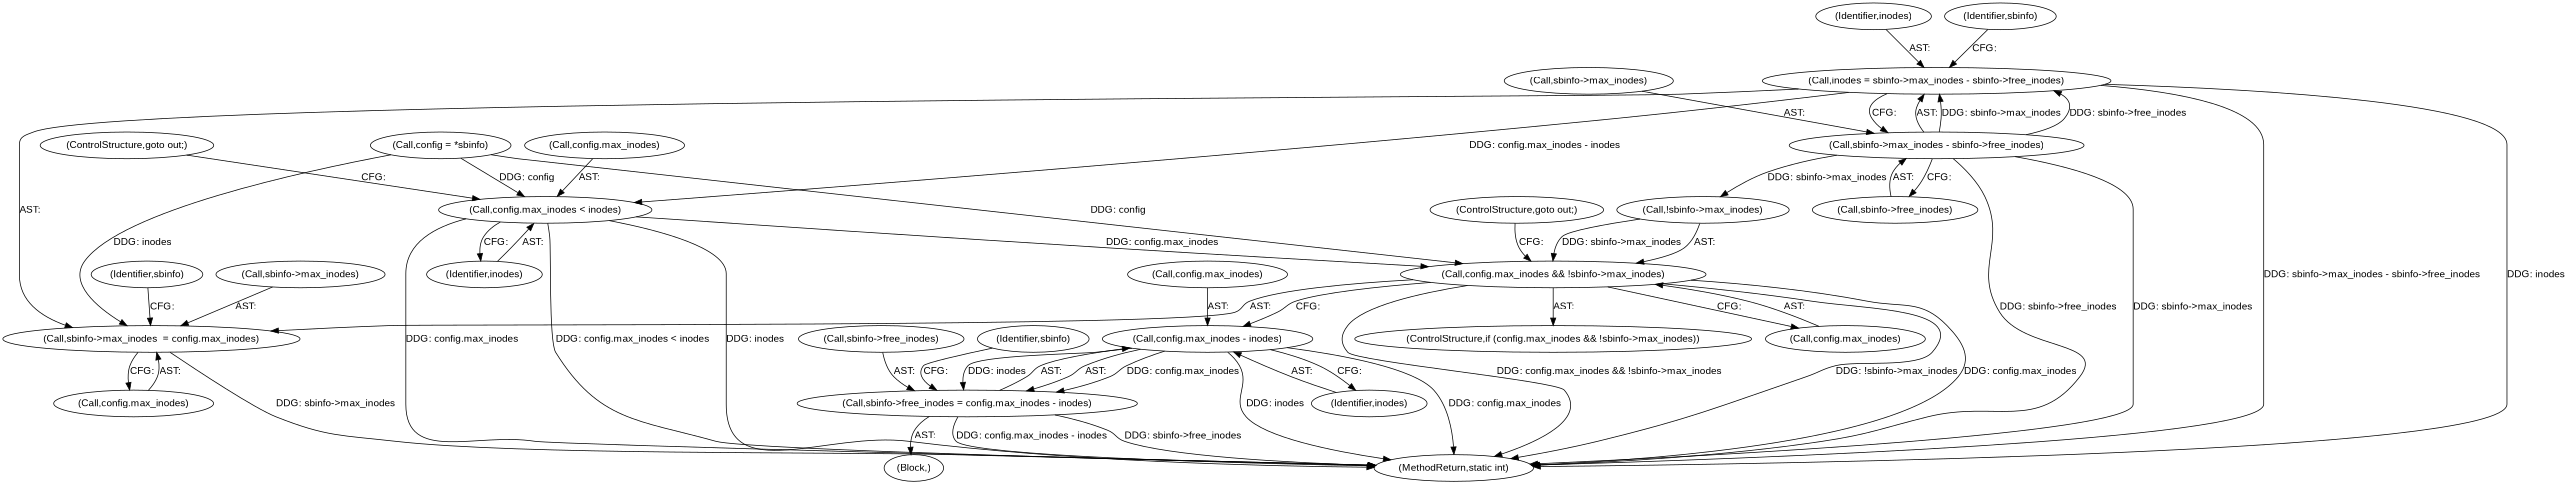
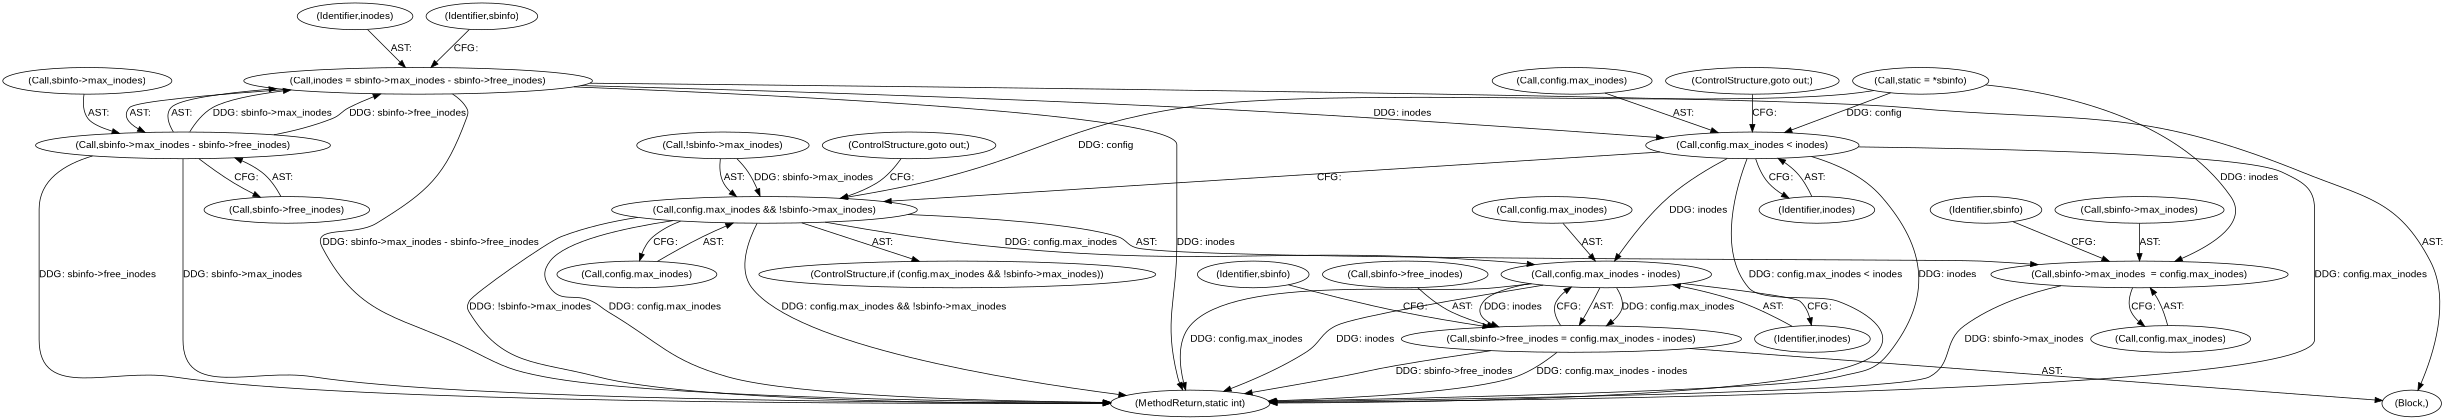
(804, 103) -> (1795, 102)
(1886, 113) -> (142, 113)
(441, 145) -> (1921, 81)
(1545, 145) -> (1403, 113)
(1780, 168) -> none
none -> (1666, 199)
(1162, 242) -> (1331, 178)
(1310, 307) -> (1061, 242)
(1053, 371) -> (1570, 307)
